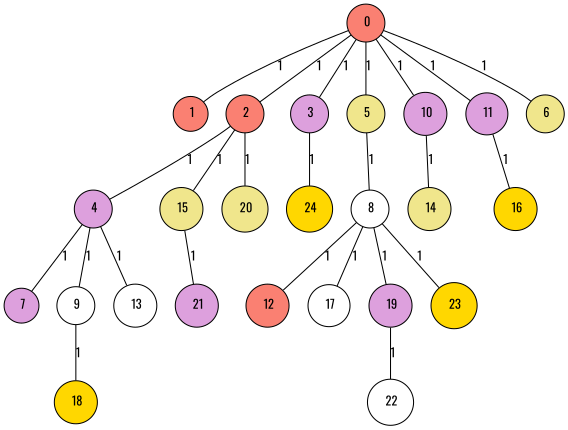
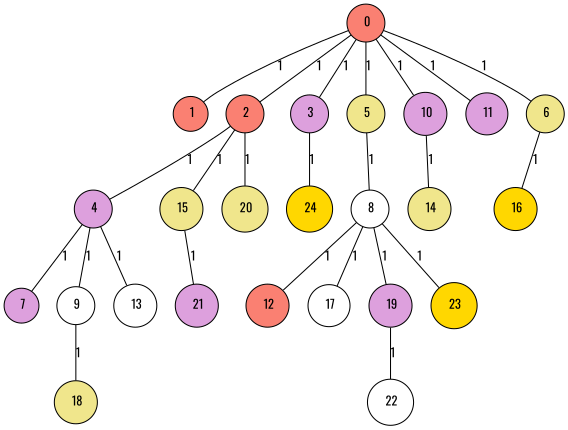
(501, 161) -> (531, 160)
(76, 402) -> (76, 402)
